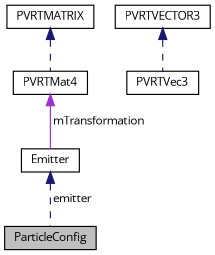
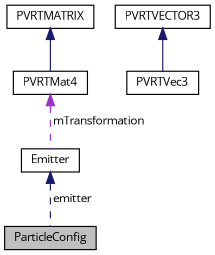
(50, 56) -> (50, 56)
(163, 56) -> (163, 56)
(50, 128) -> (50, 128)
